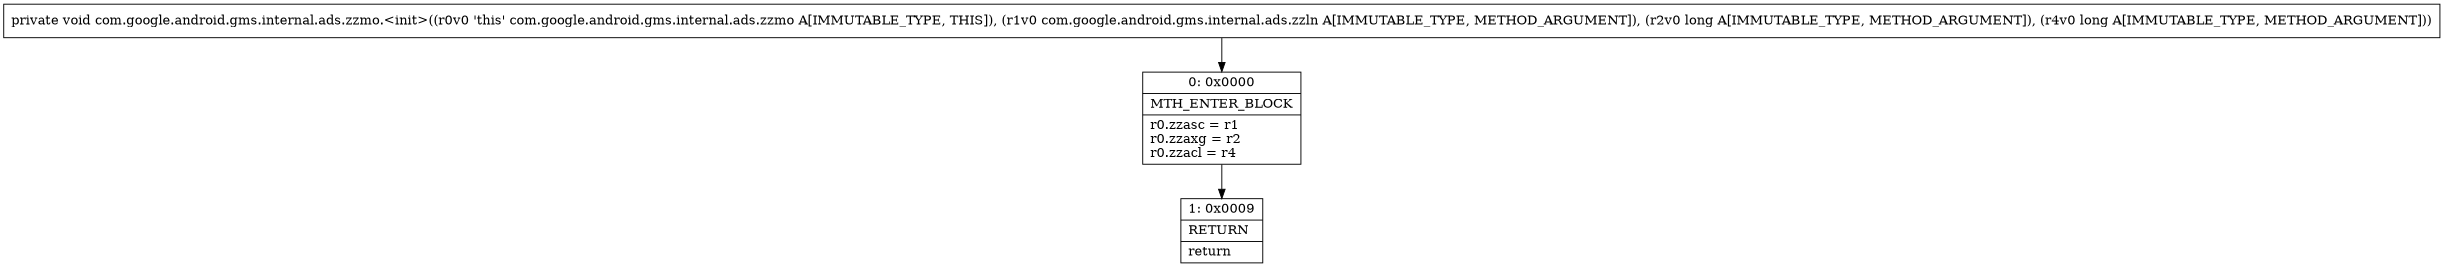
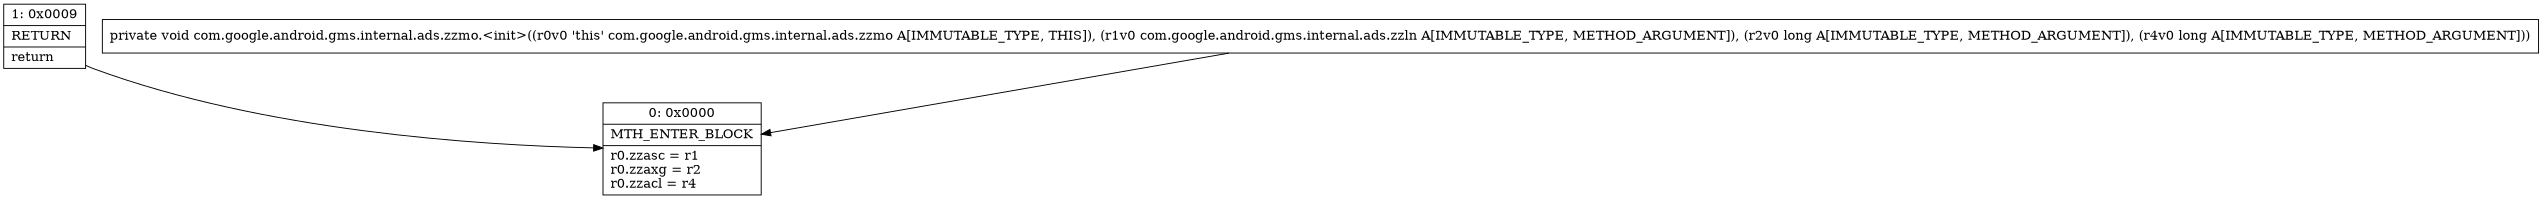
(1222, 177) -> (336, 127)
